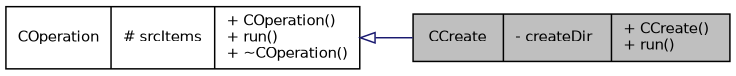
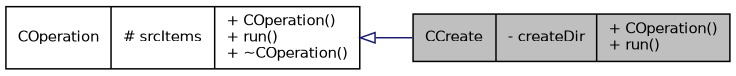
(666, 29) -> (663, 29)
